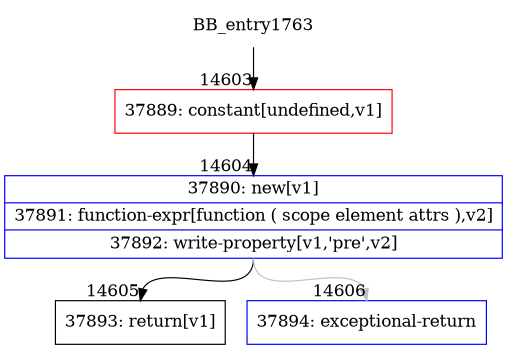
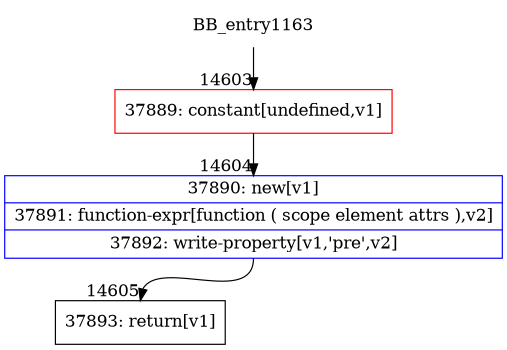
(254, 26) -> (254, 26)
(367, 323) -> none
